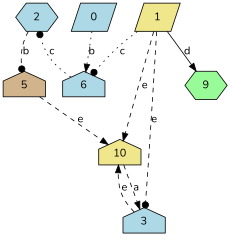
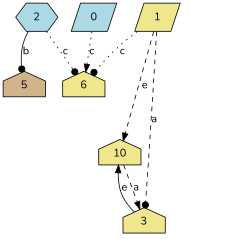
(22, 48) -> (22, 48)
(92, 51) -> (92, 51)
(52, 60) -> (60, 50)
(84, 85) -> (84, 85)
(206, 85) -> none
(71, 118) -> none
(154, 119) -> (154, 119)
(122, 194) -> (122, 194)
(144, 222) -> (144, 222)
